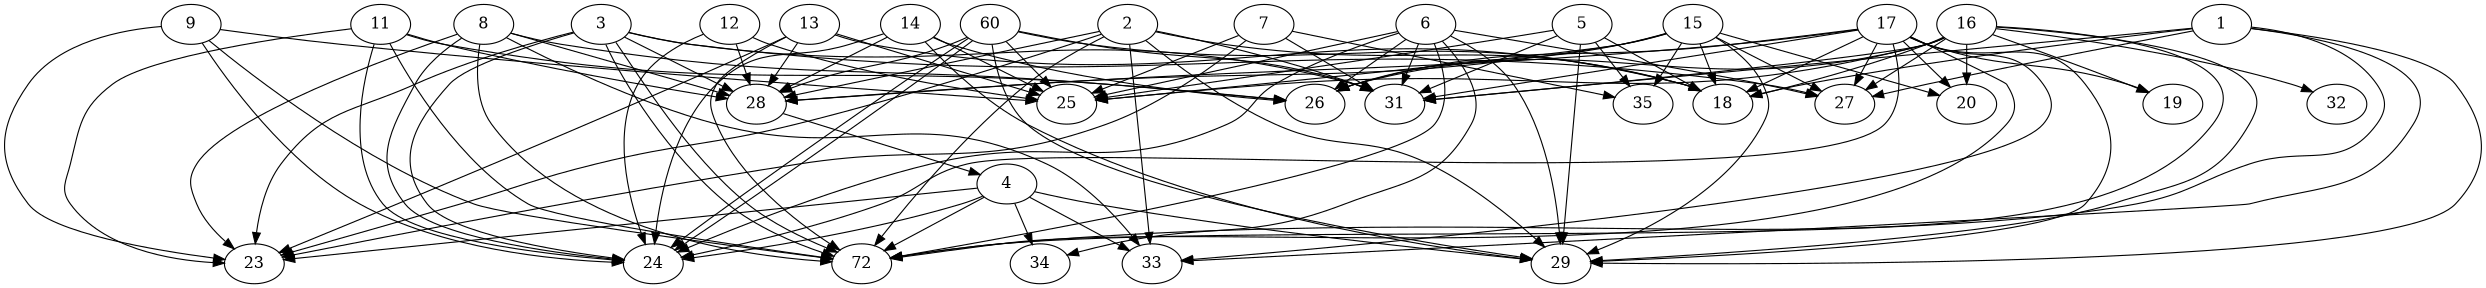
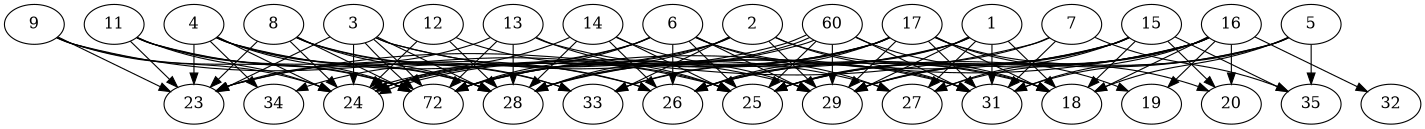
(1869, 59) -> none
none -> (838, 64)
(876, 142) -> (348, 64)
